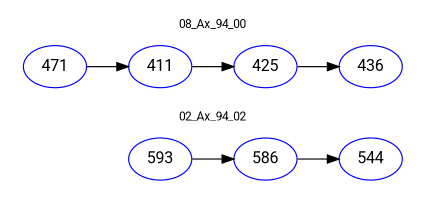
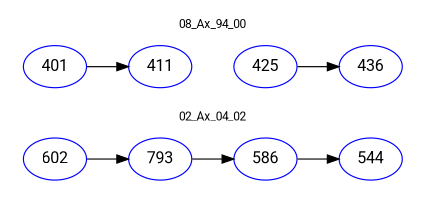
(55, 67) -> (55, 67)
(207, 67) -> none
(213, 118) -> (213, 118)
none -> (55, 159)
(160, 159) -> (160, 159)
